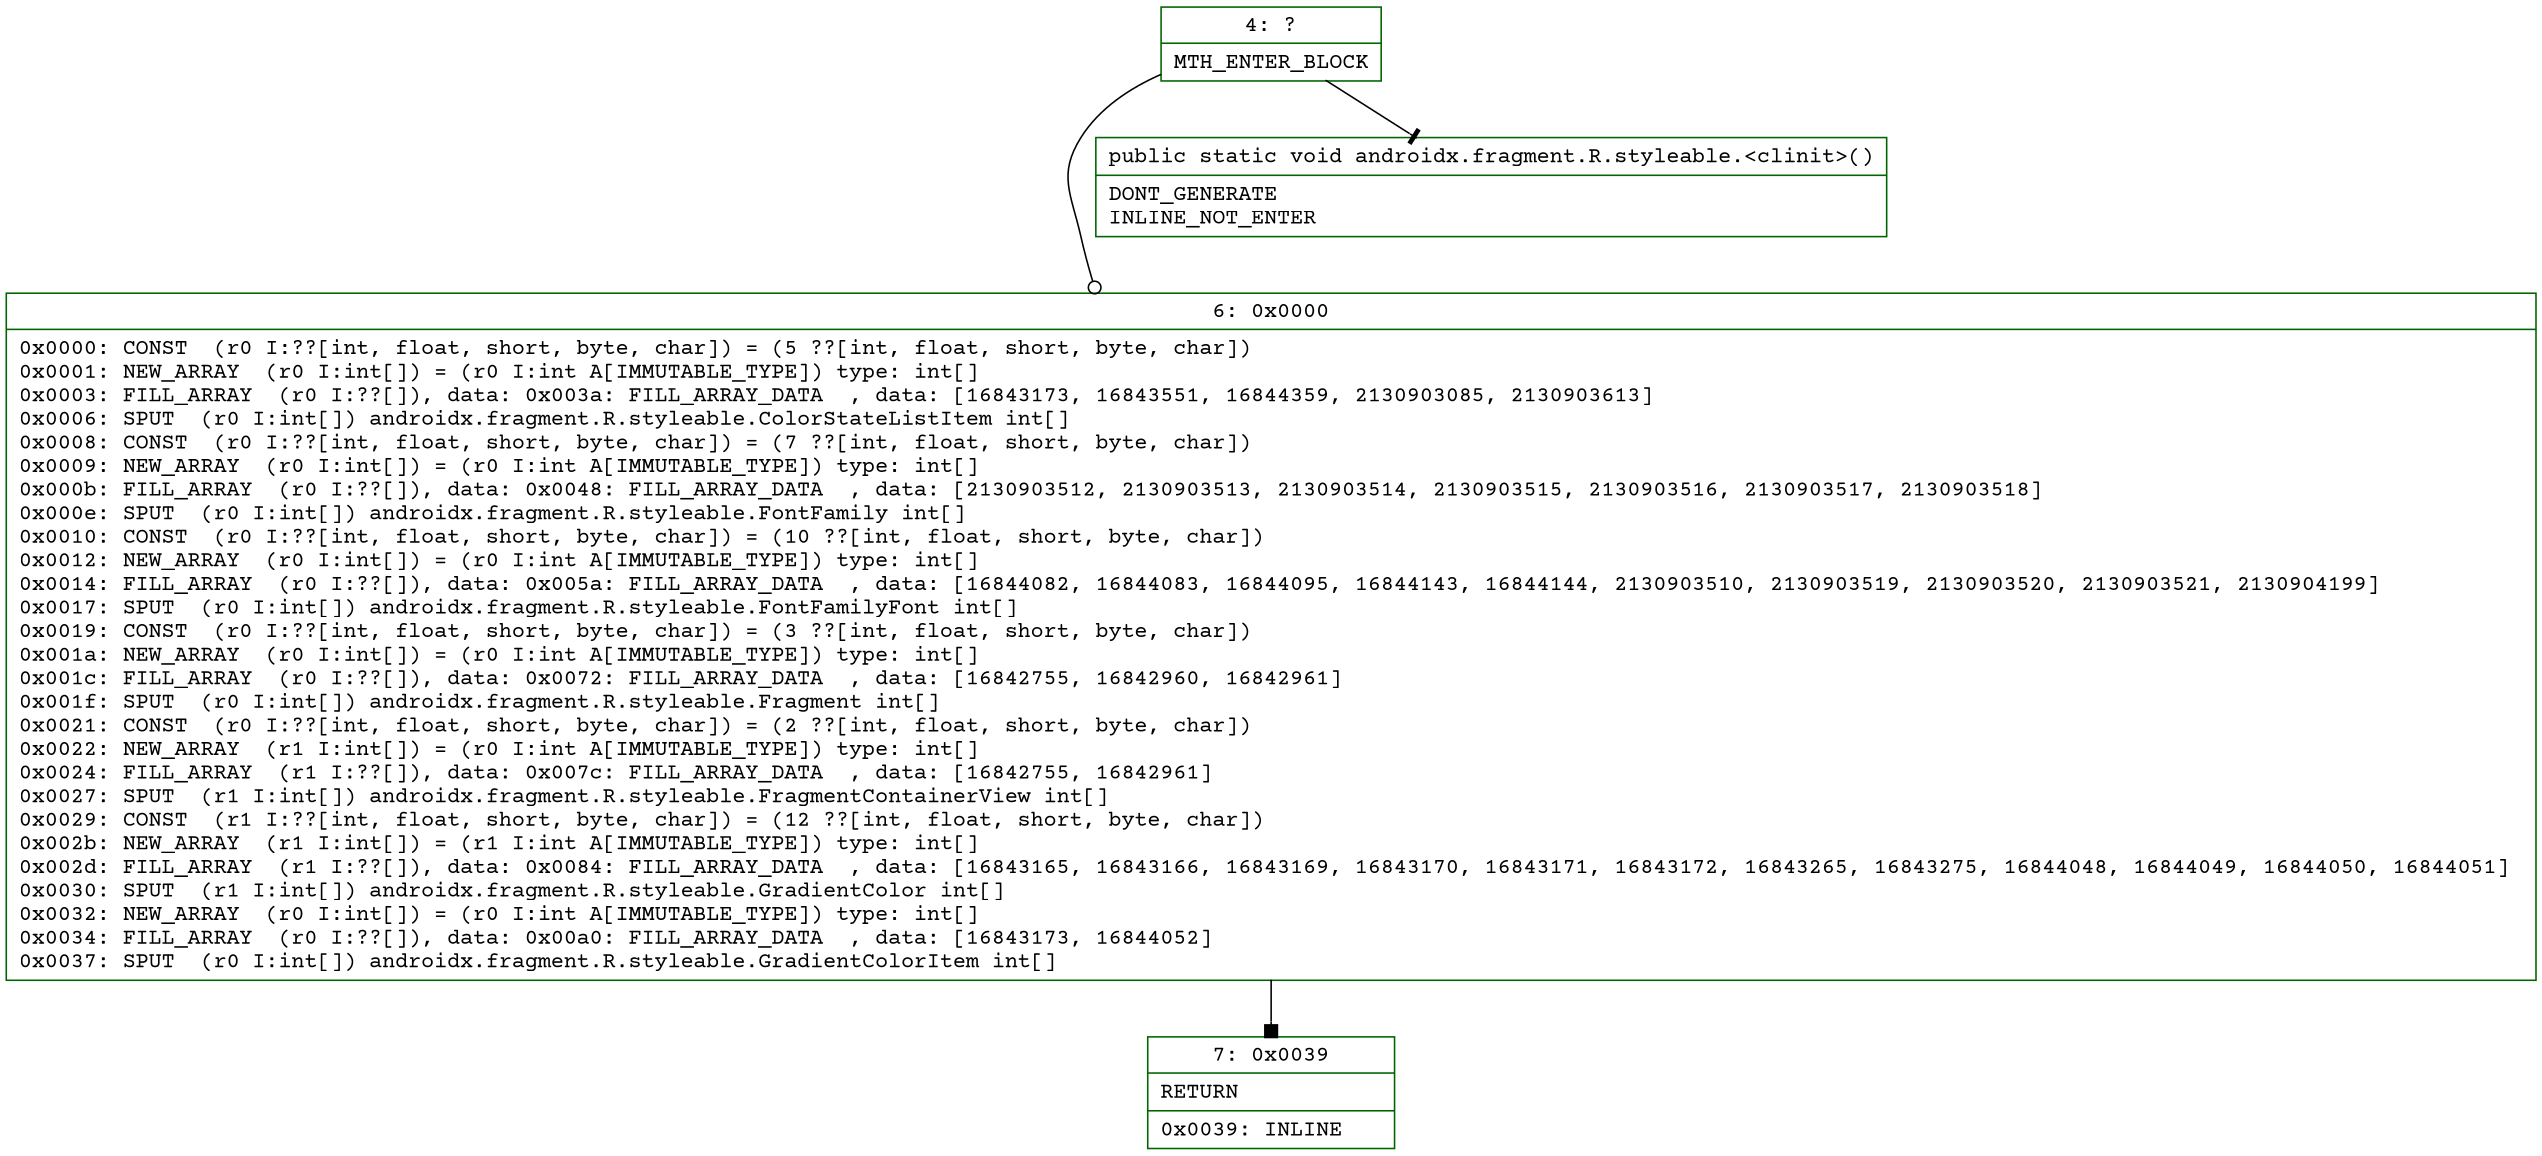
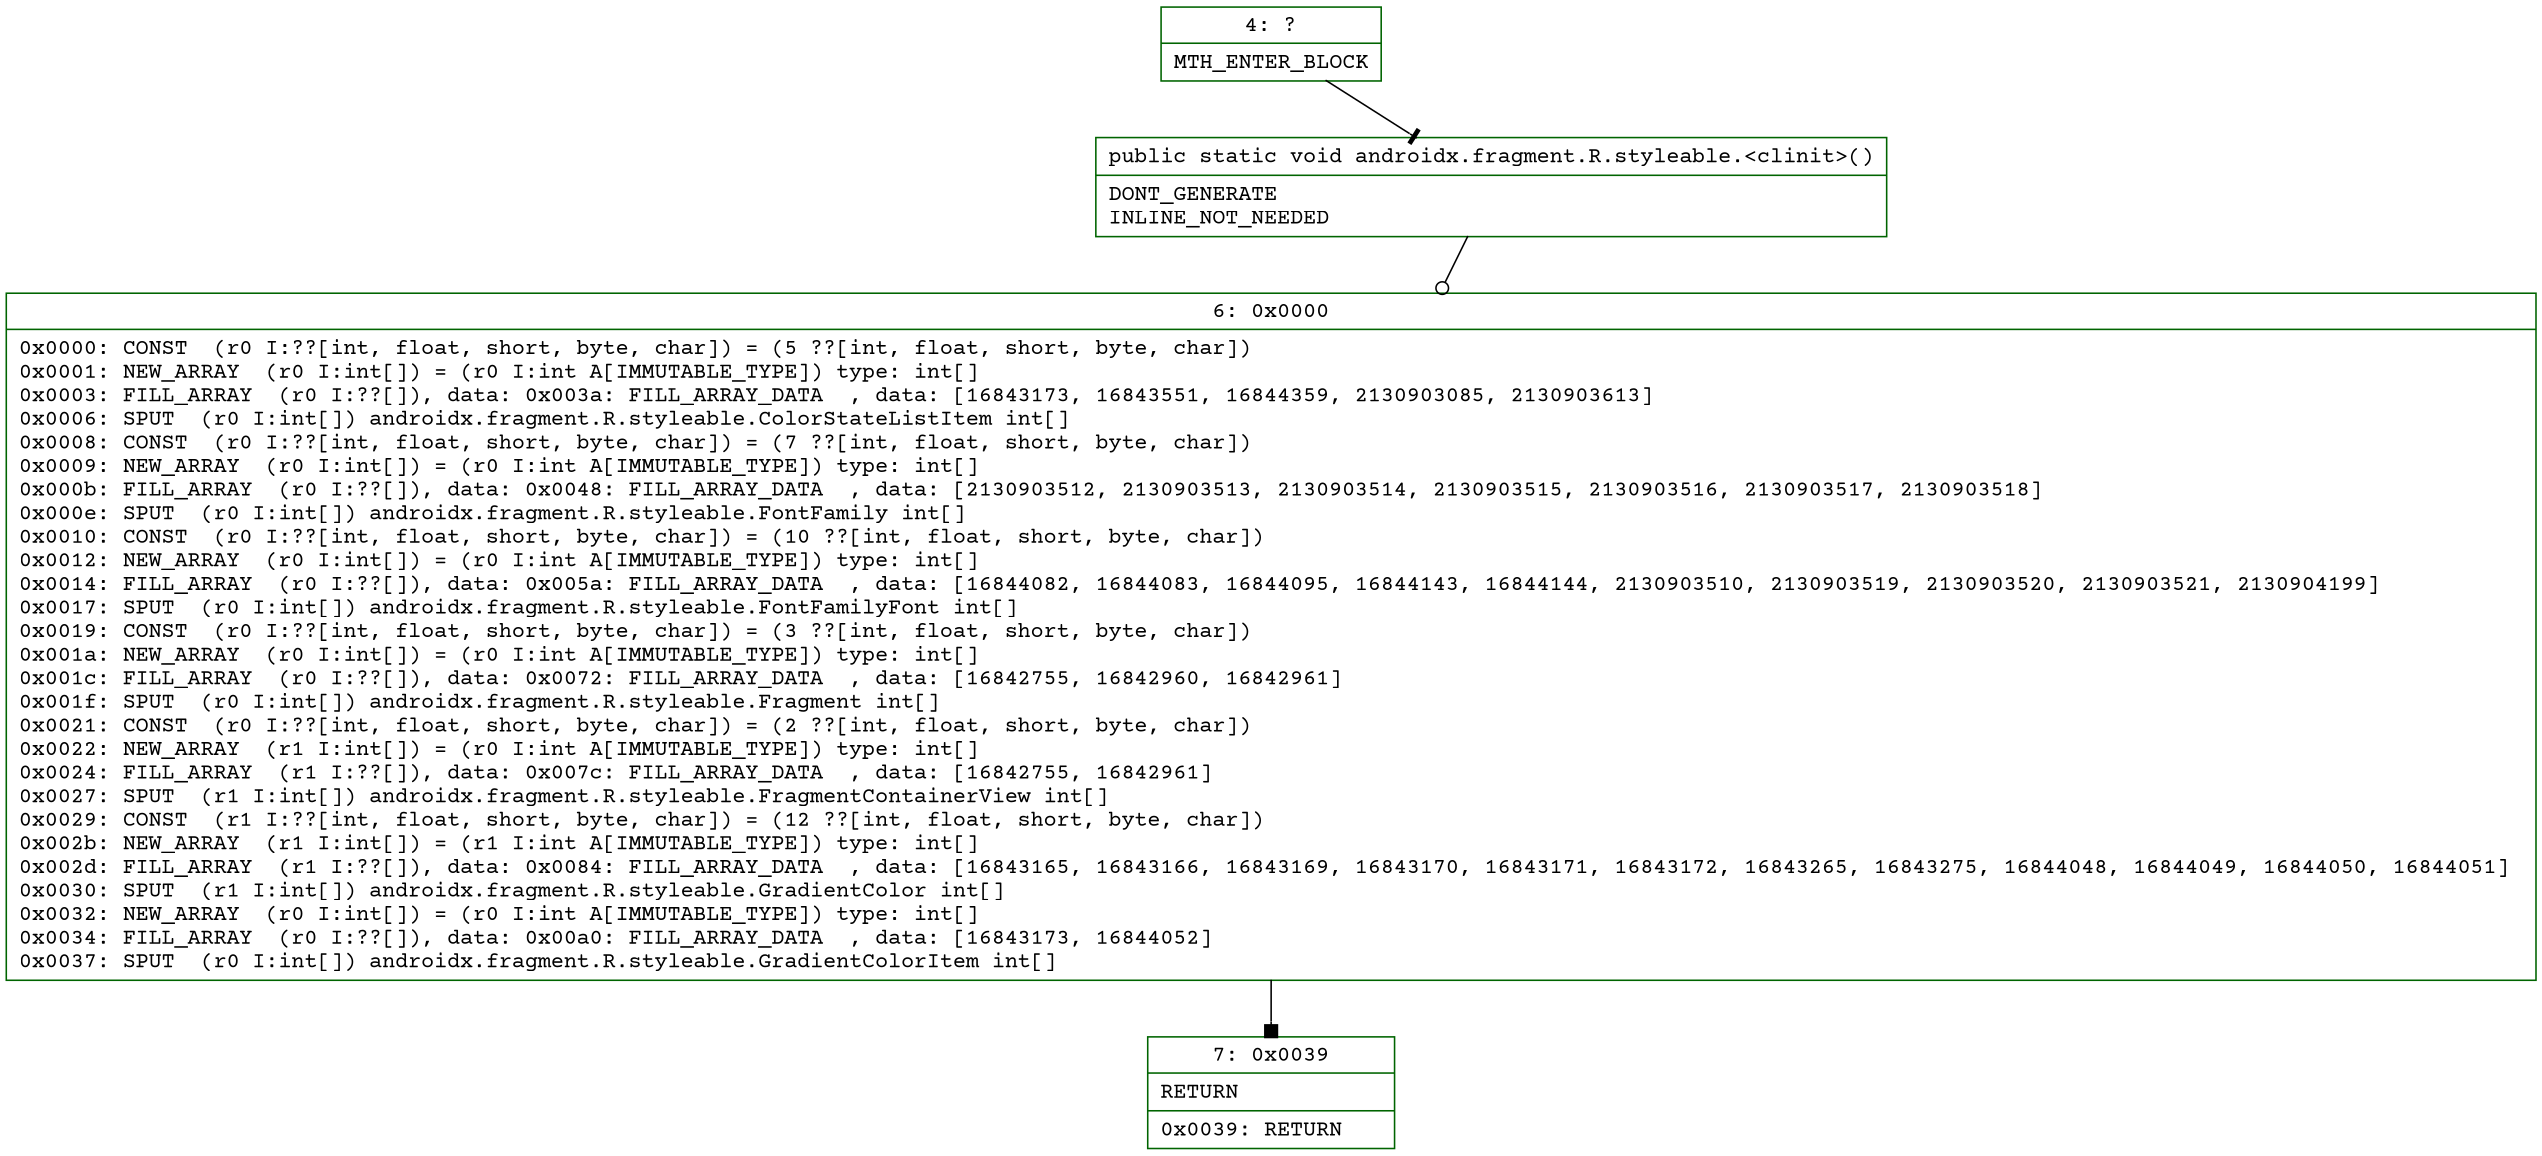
(1071, 158) -> (1457, 259)
(1213, 217) -> (1219, 217)
(1271, 1129) -> (1271, 1129)
